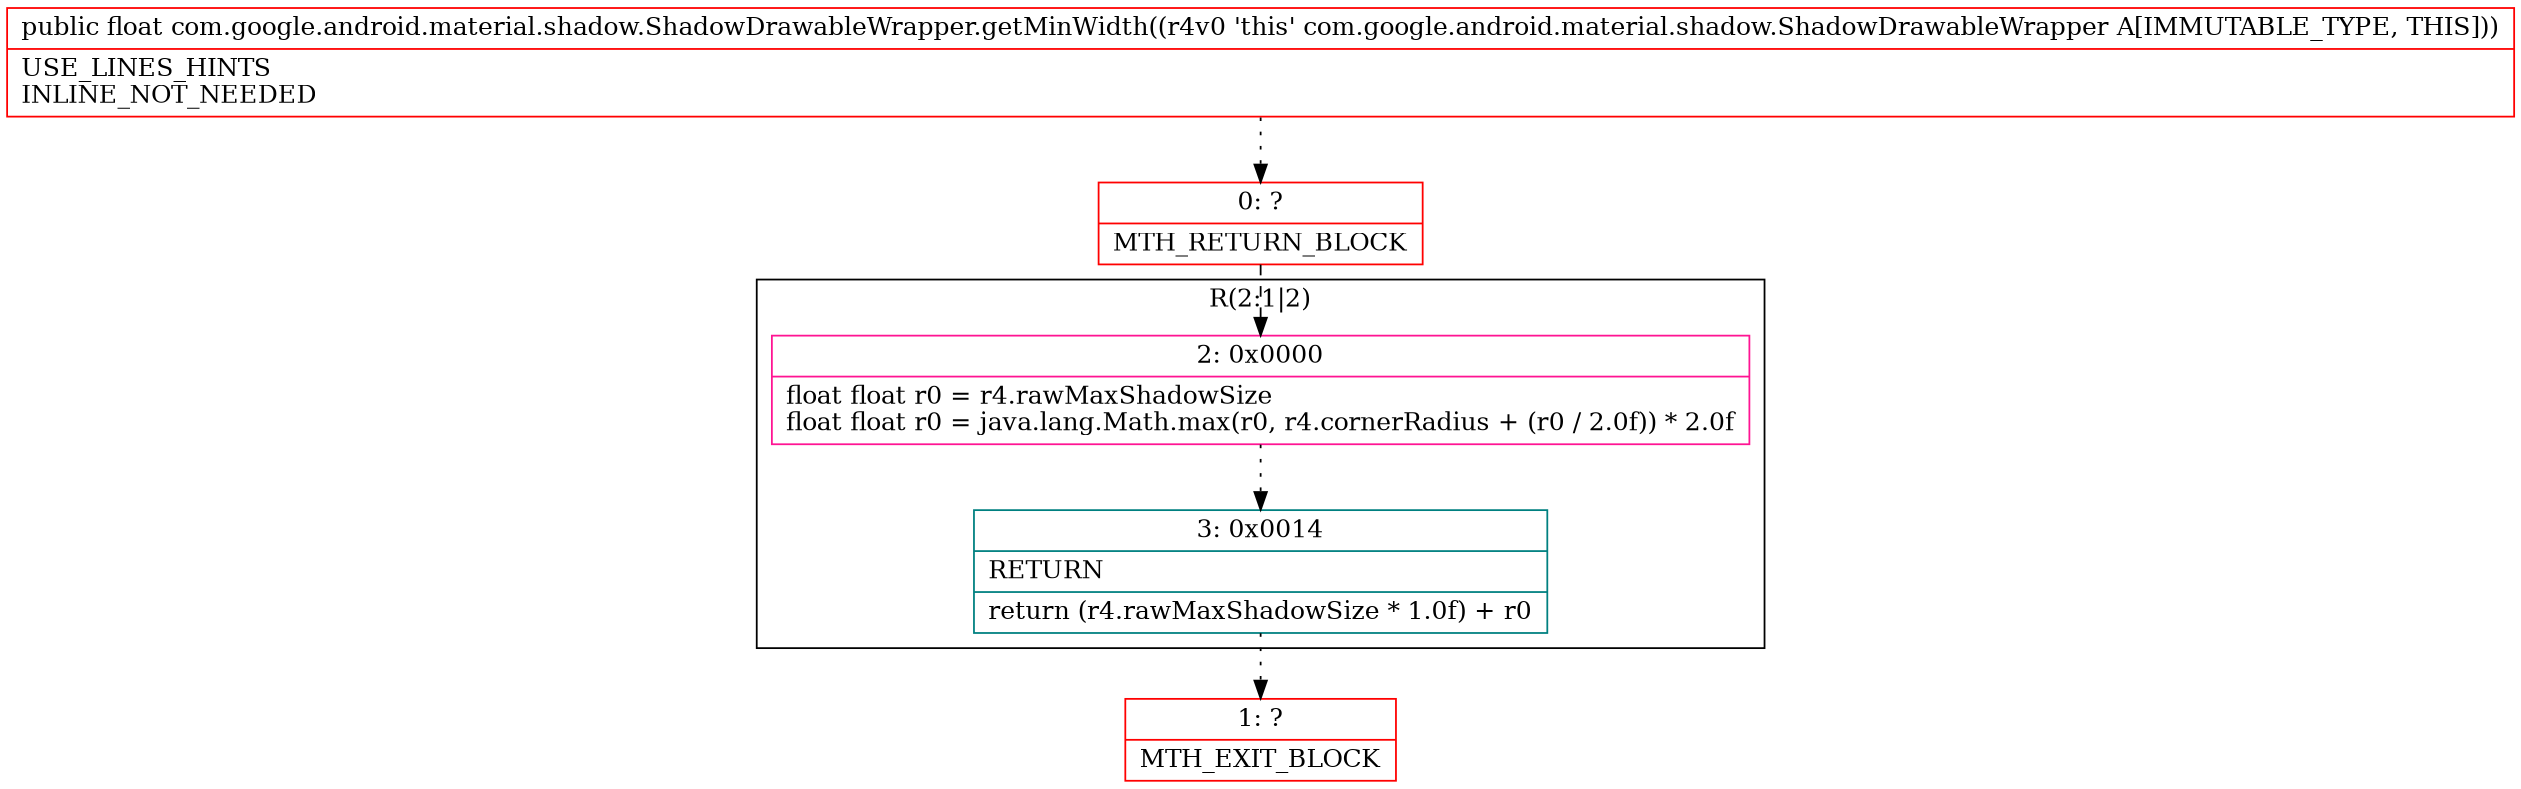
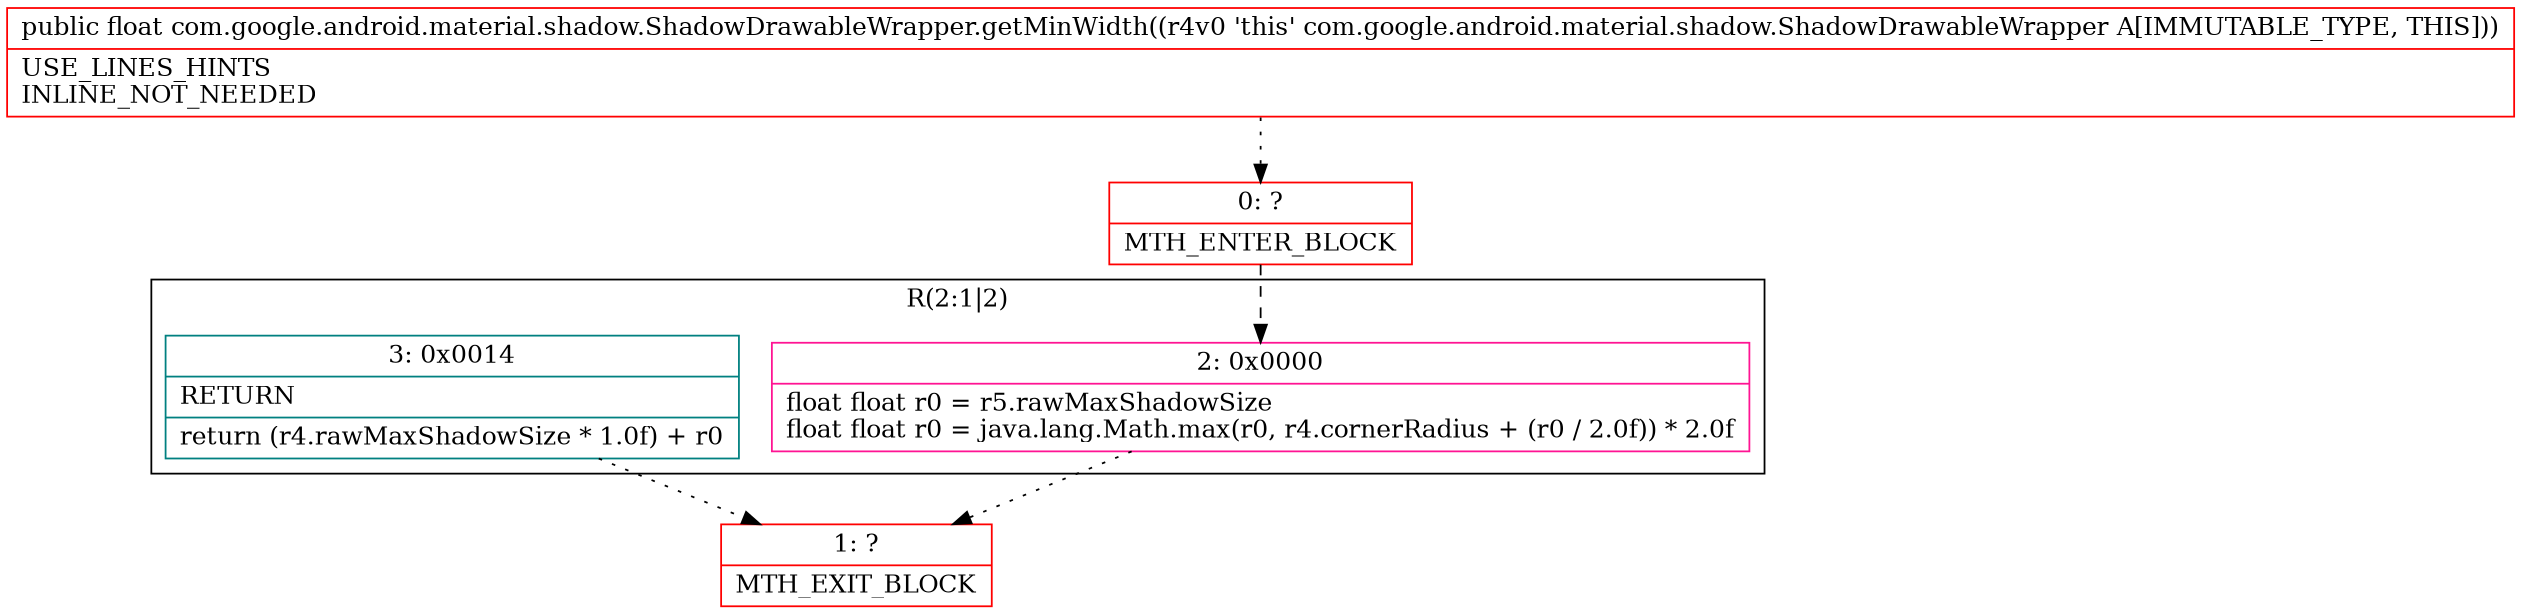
(1261, 243) -> (1261, 243)
(1030, 396) -> (1030, 403)
(1261, 468) -> (1051, 484)
